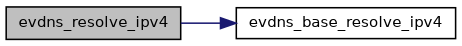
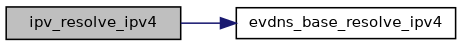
(93, 23) -> (93, 23)
